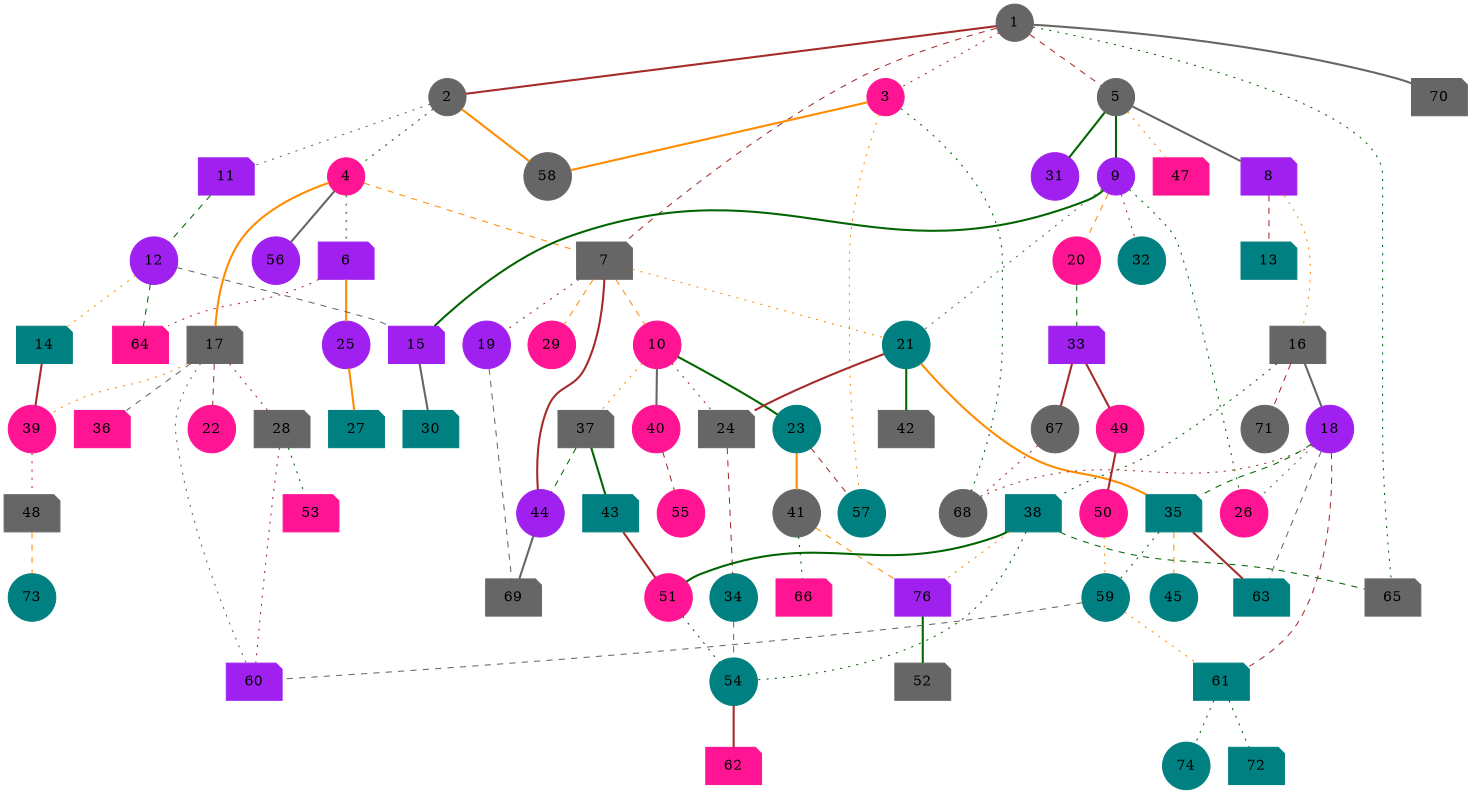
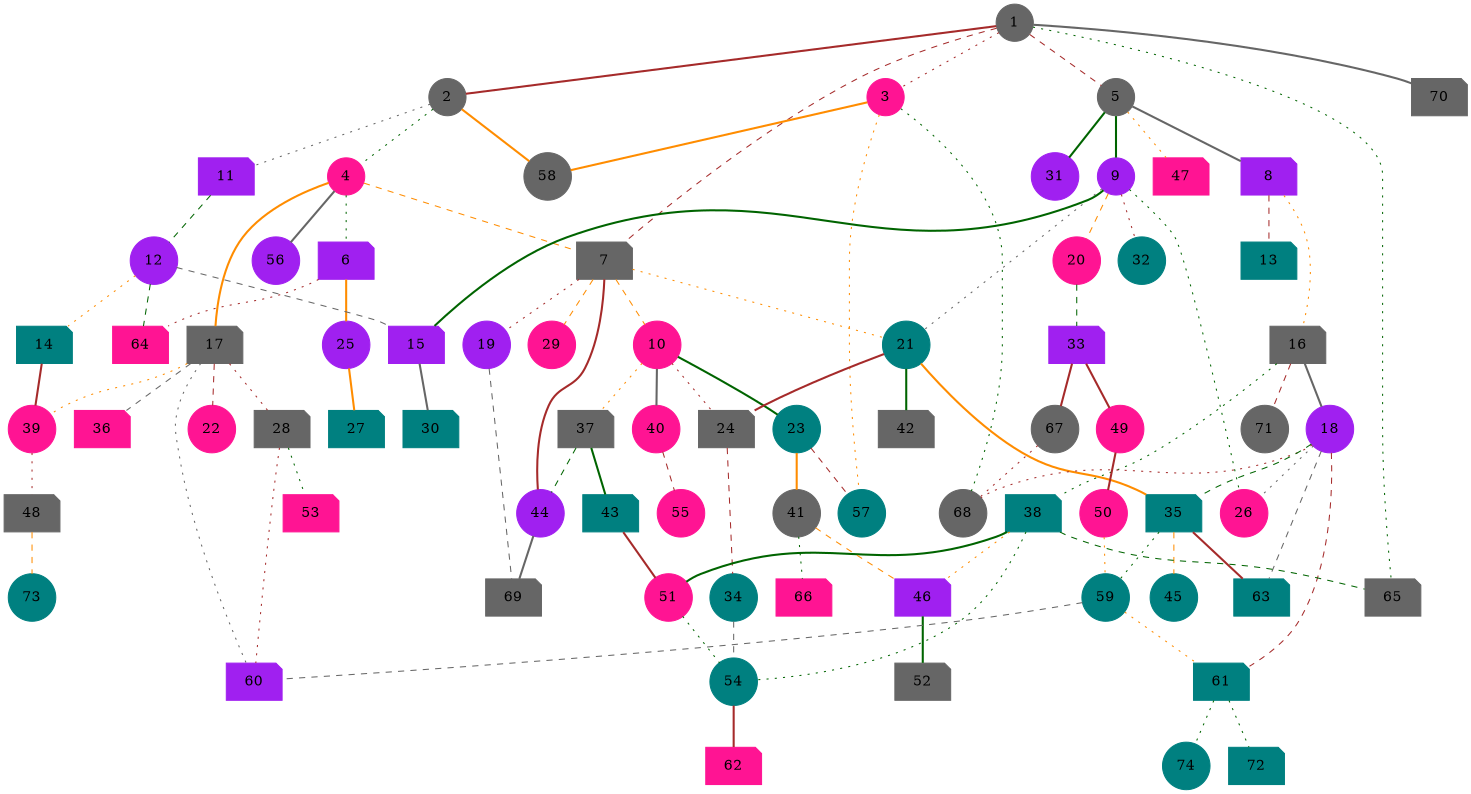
(923, 598) -> (923, 598)
